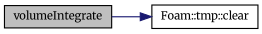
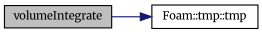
(205, 17) -> (205, 17)
